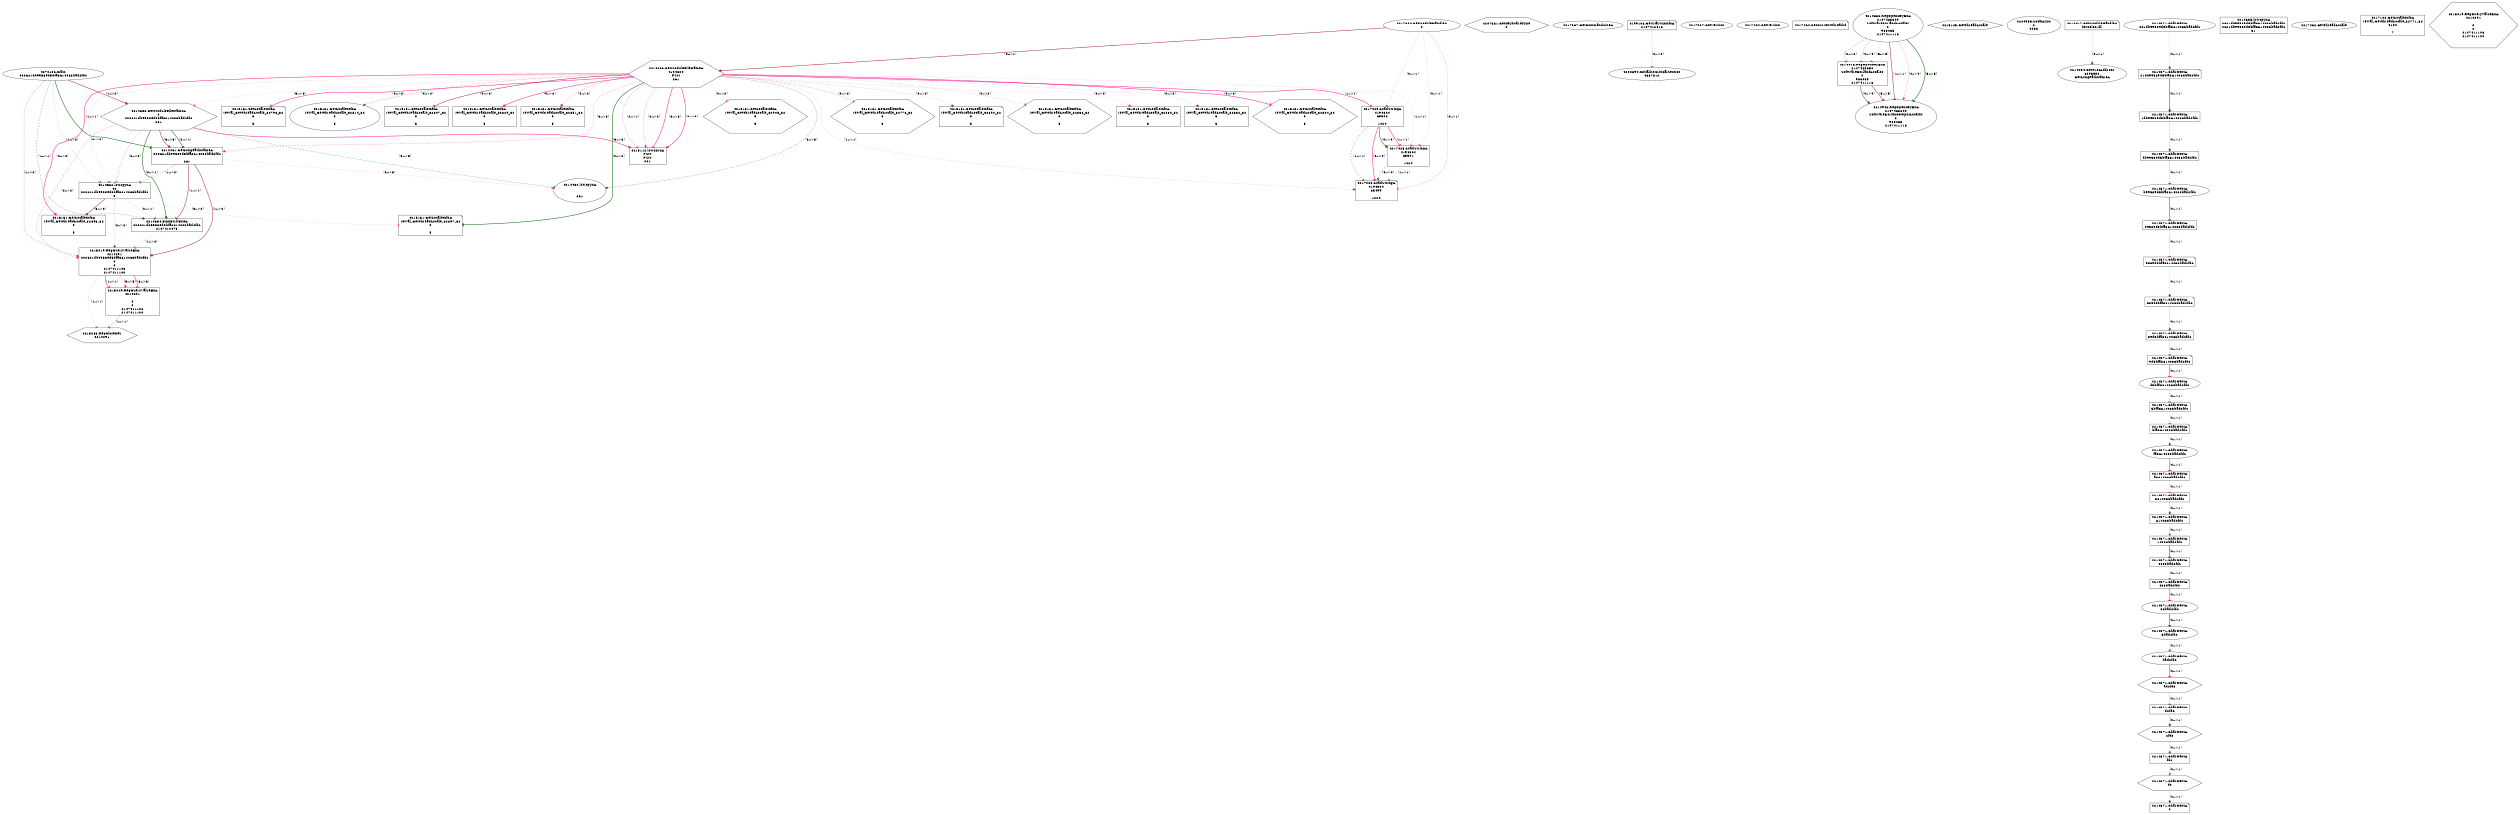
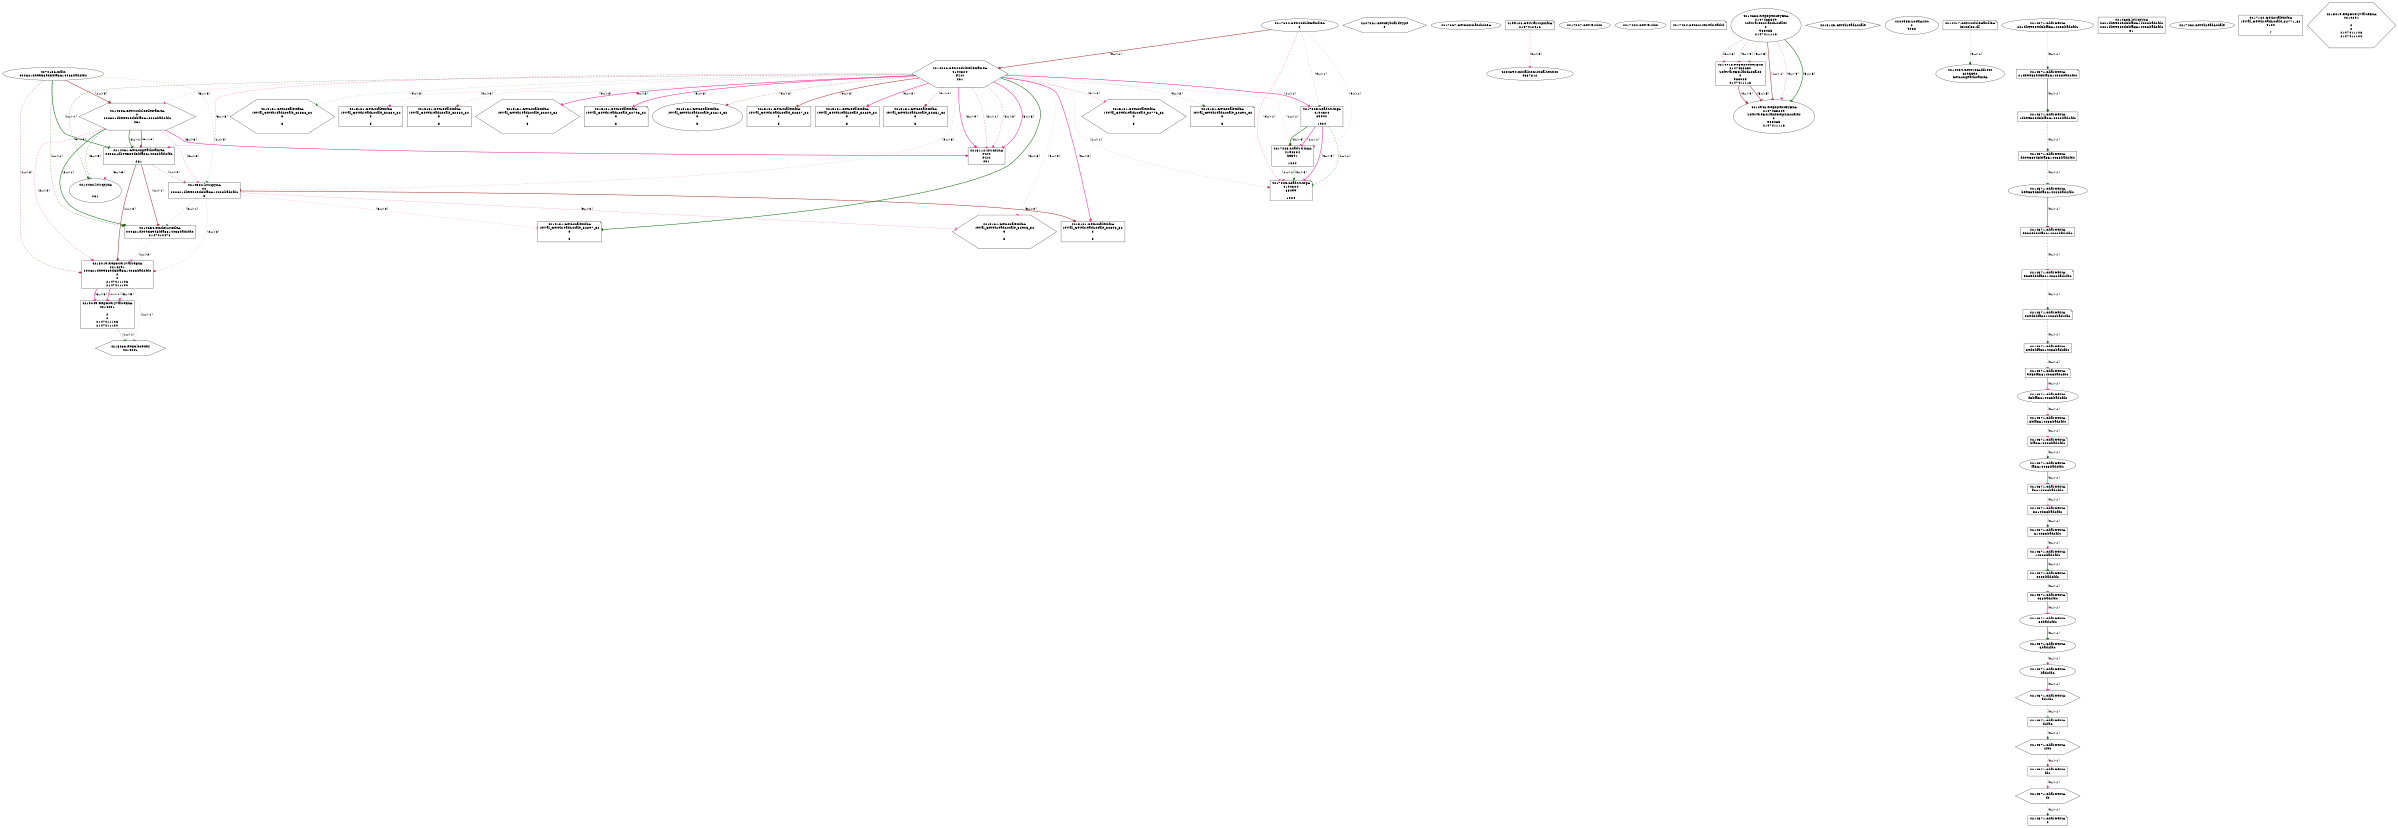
none -> (598, 211)
